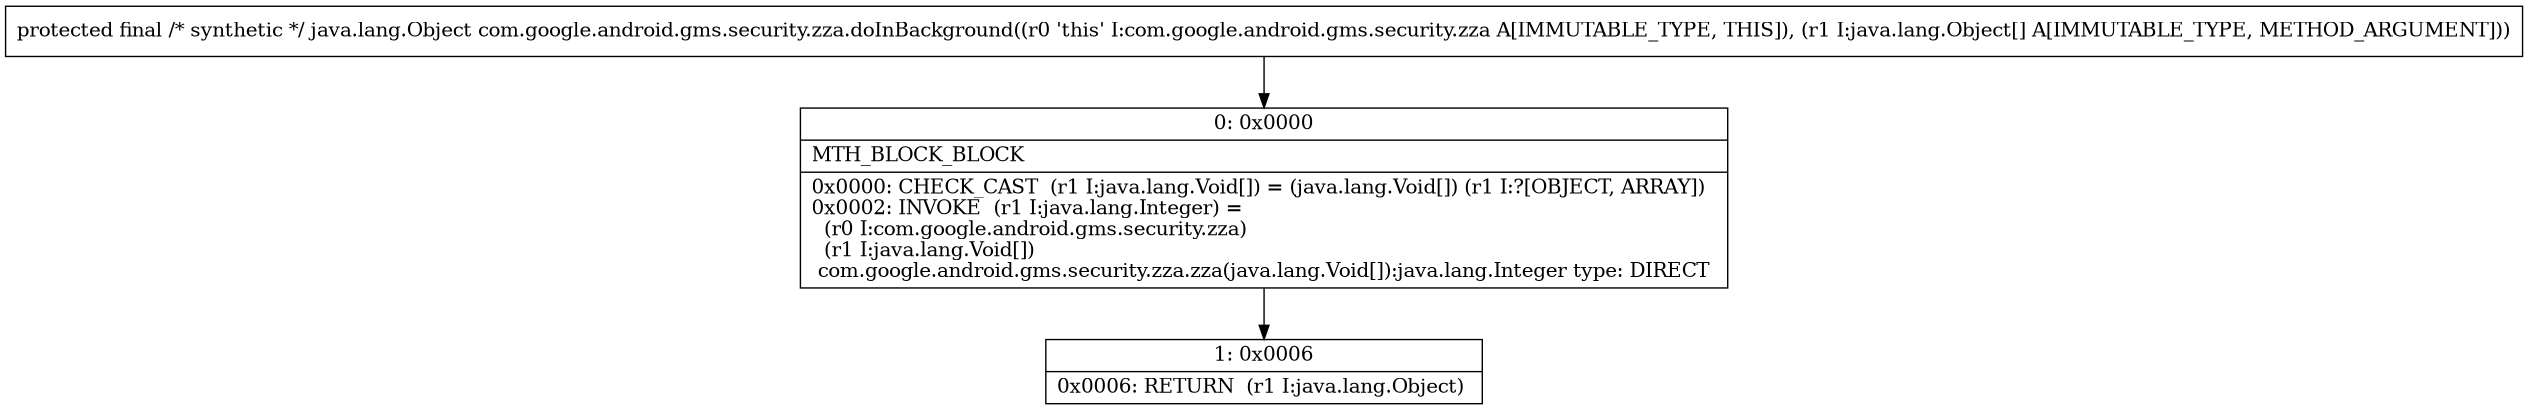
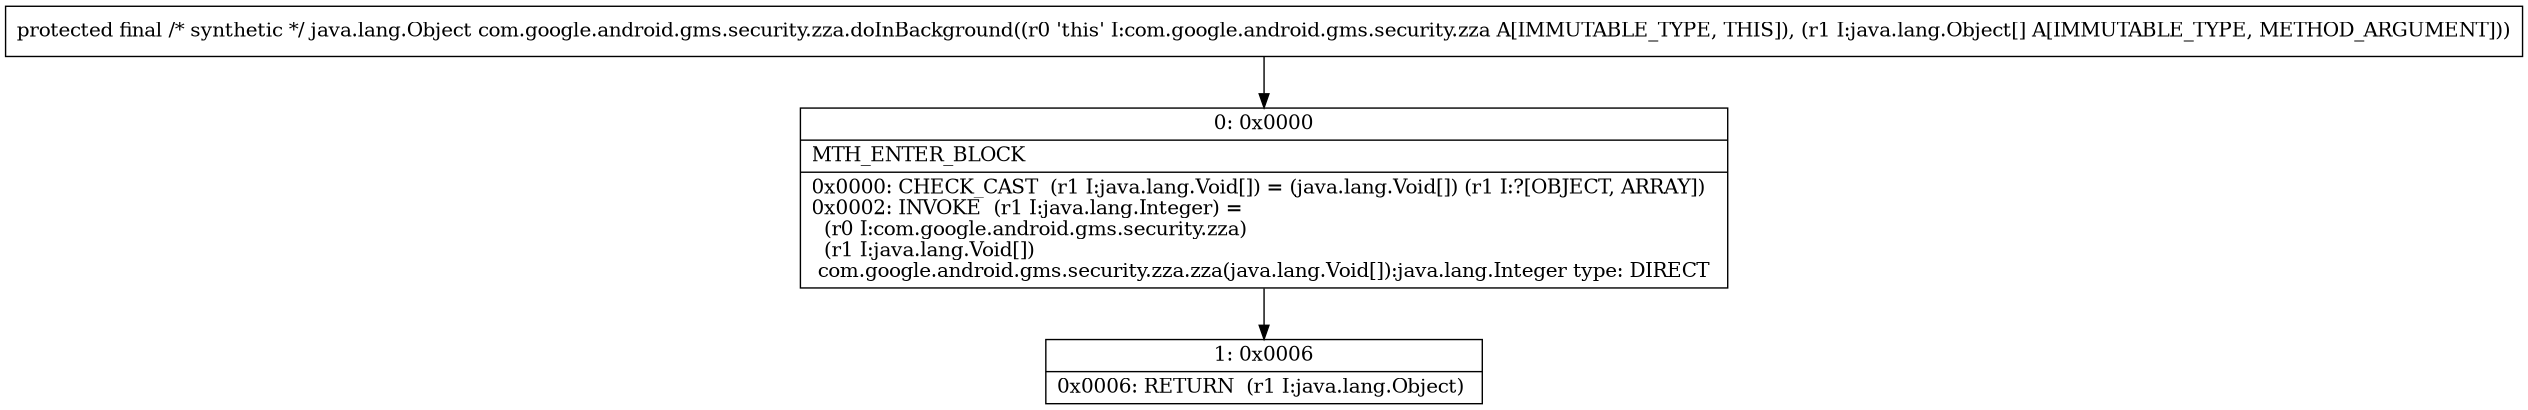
(918, 155) -> (919, 155)
